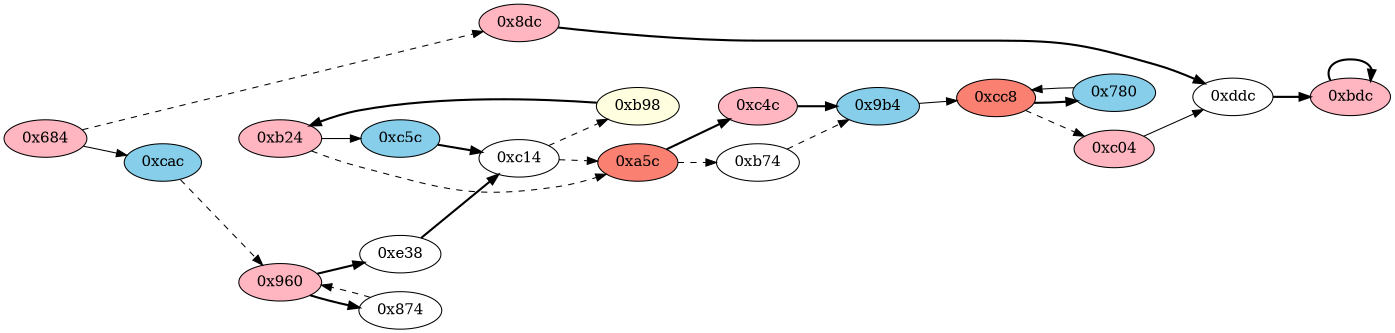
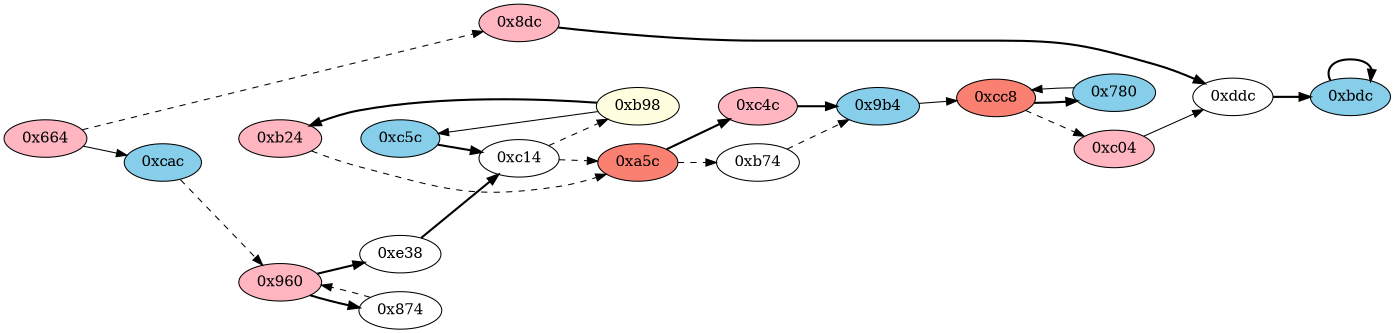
(1350, 97) -> (1350, 97)
(45, 139) -> (45, 139)
(336, 139) -> (523, 122)
